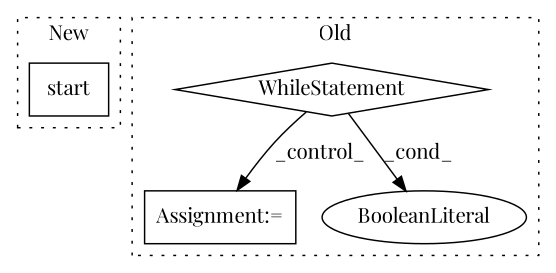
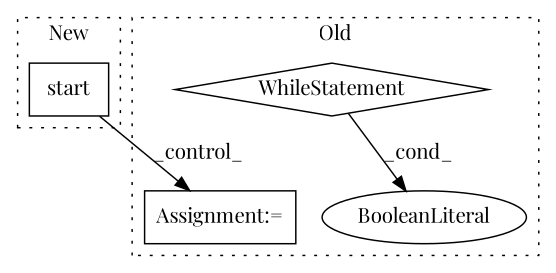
(274, 143) -> (143, 152)
